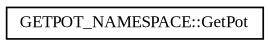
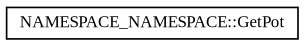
(135, 23) -> (152, 23)
